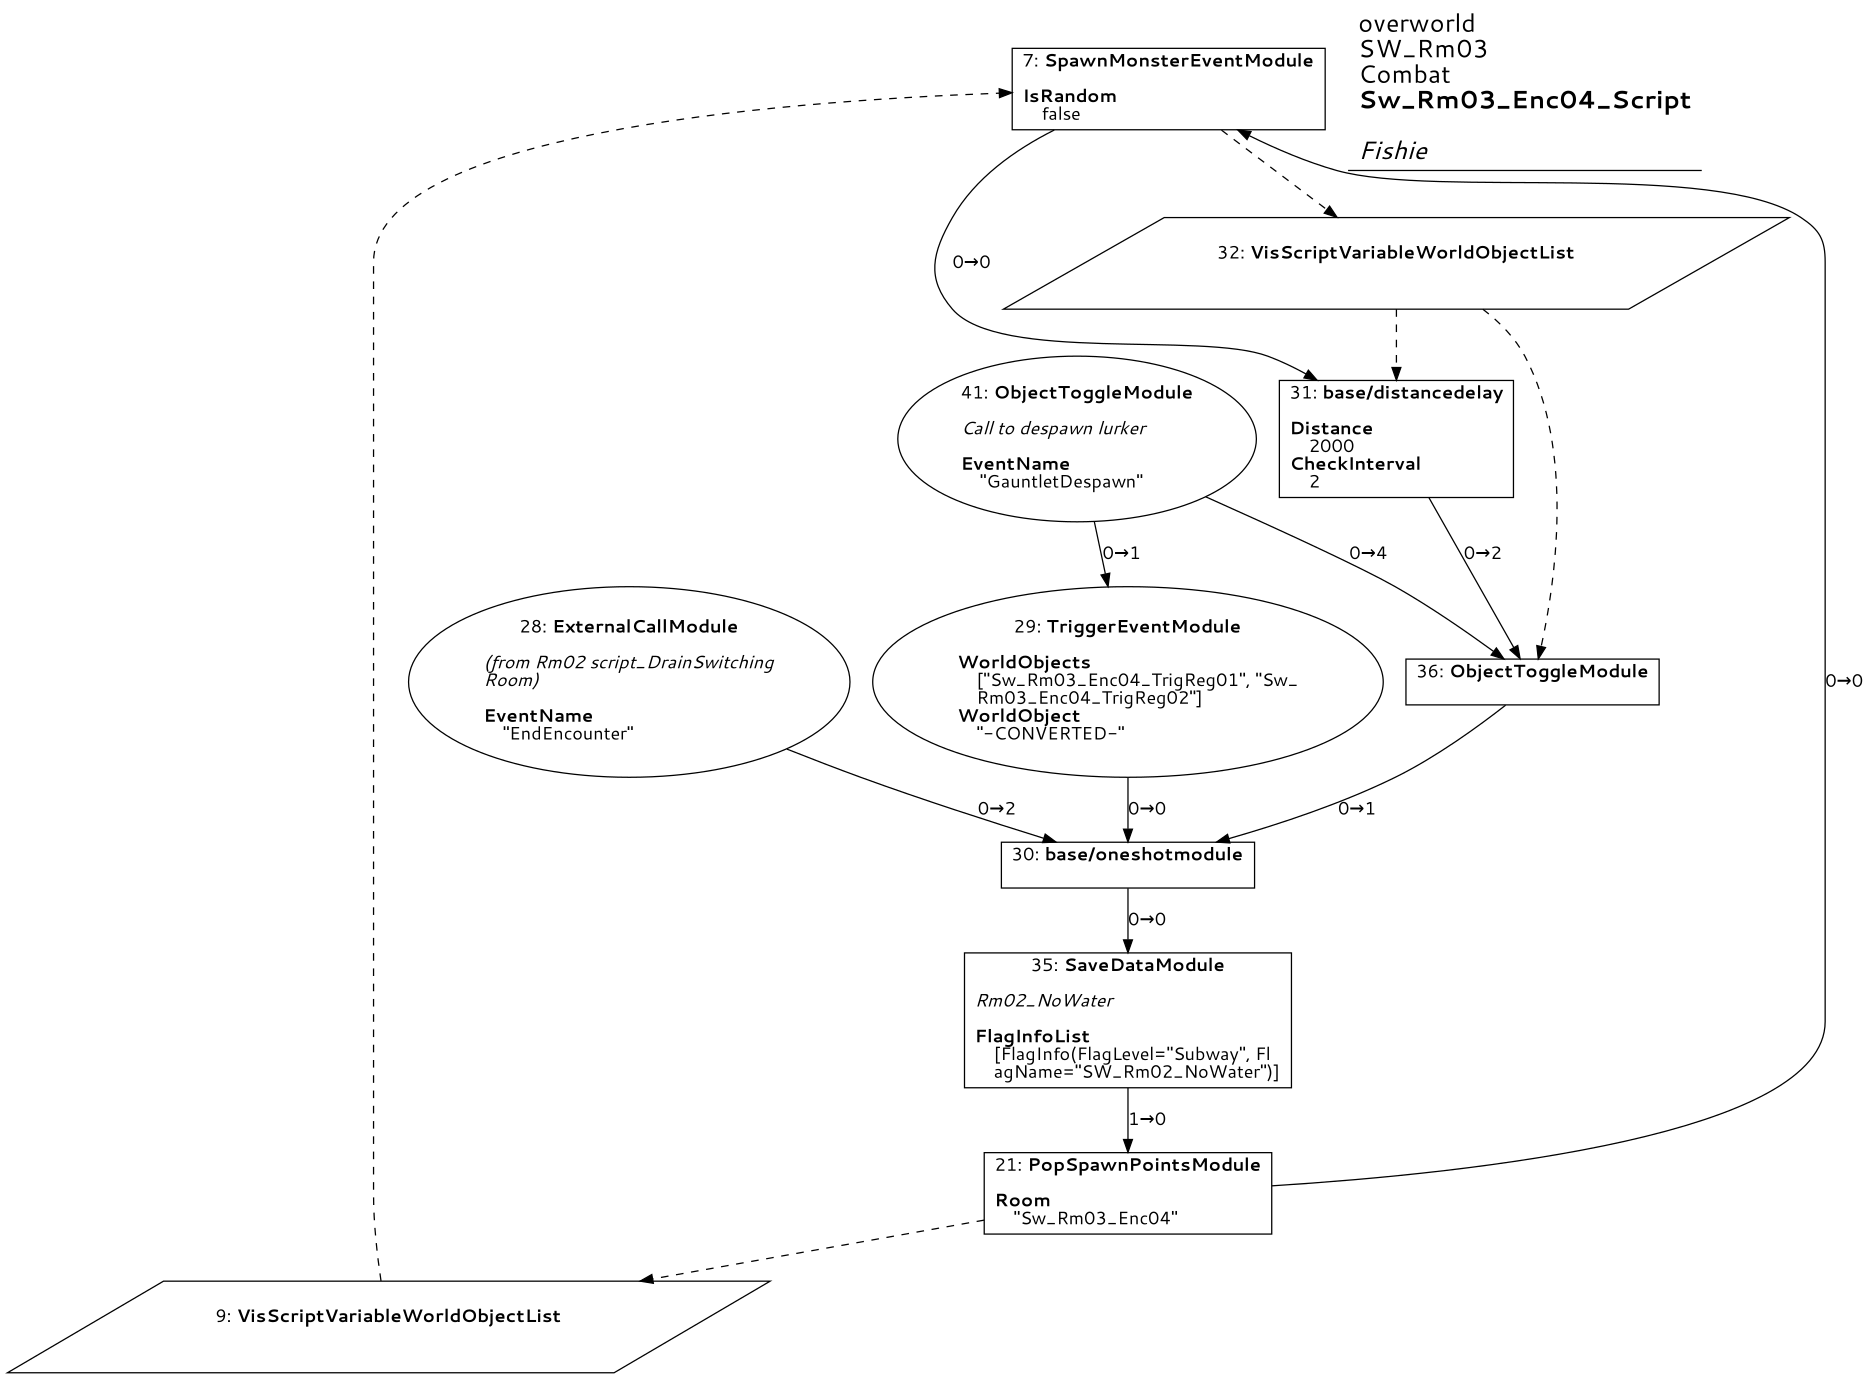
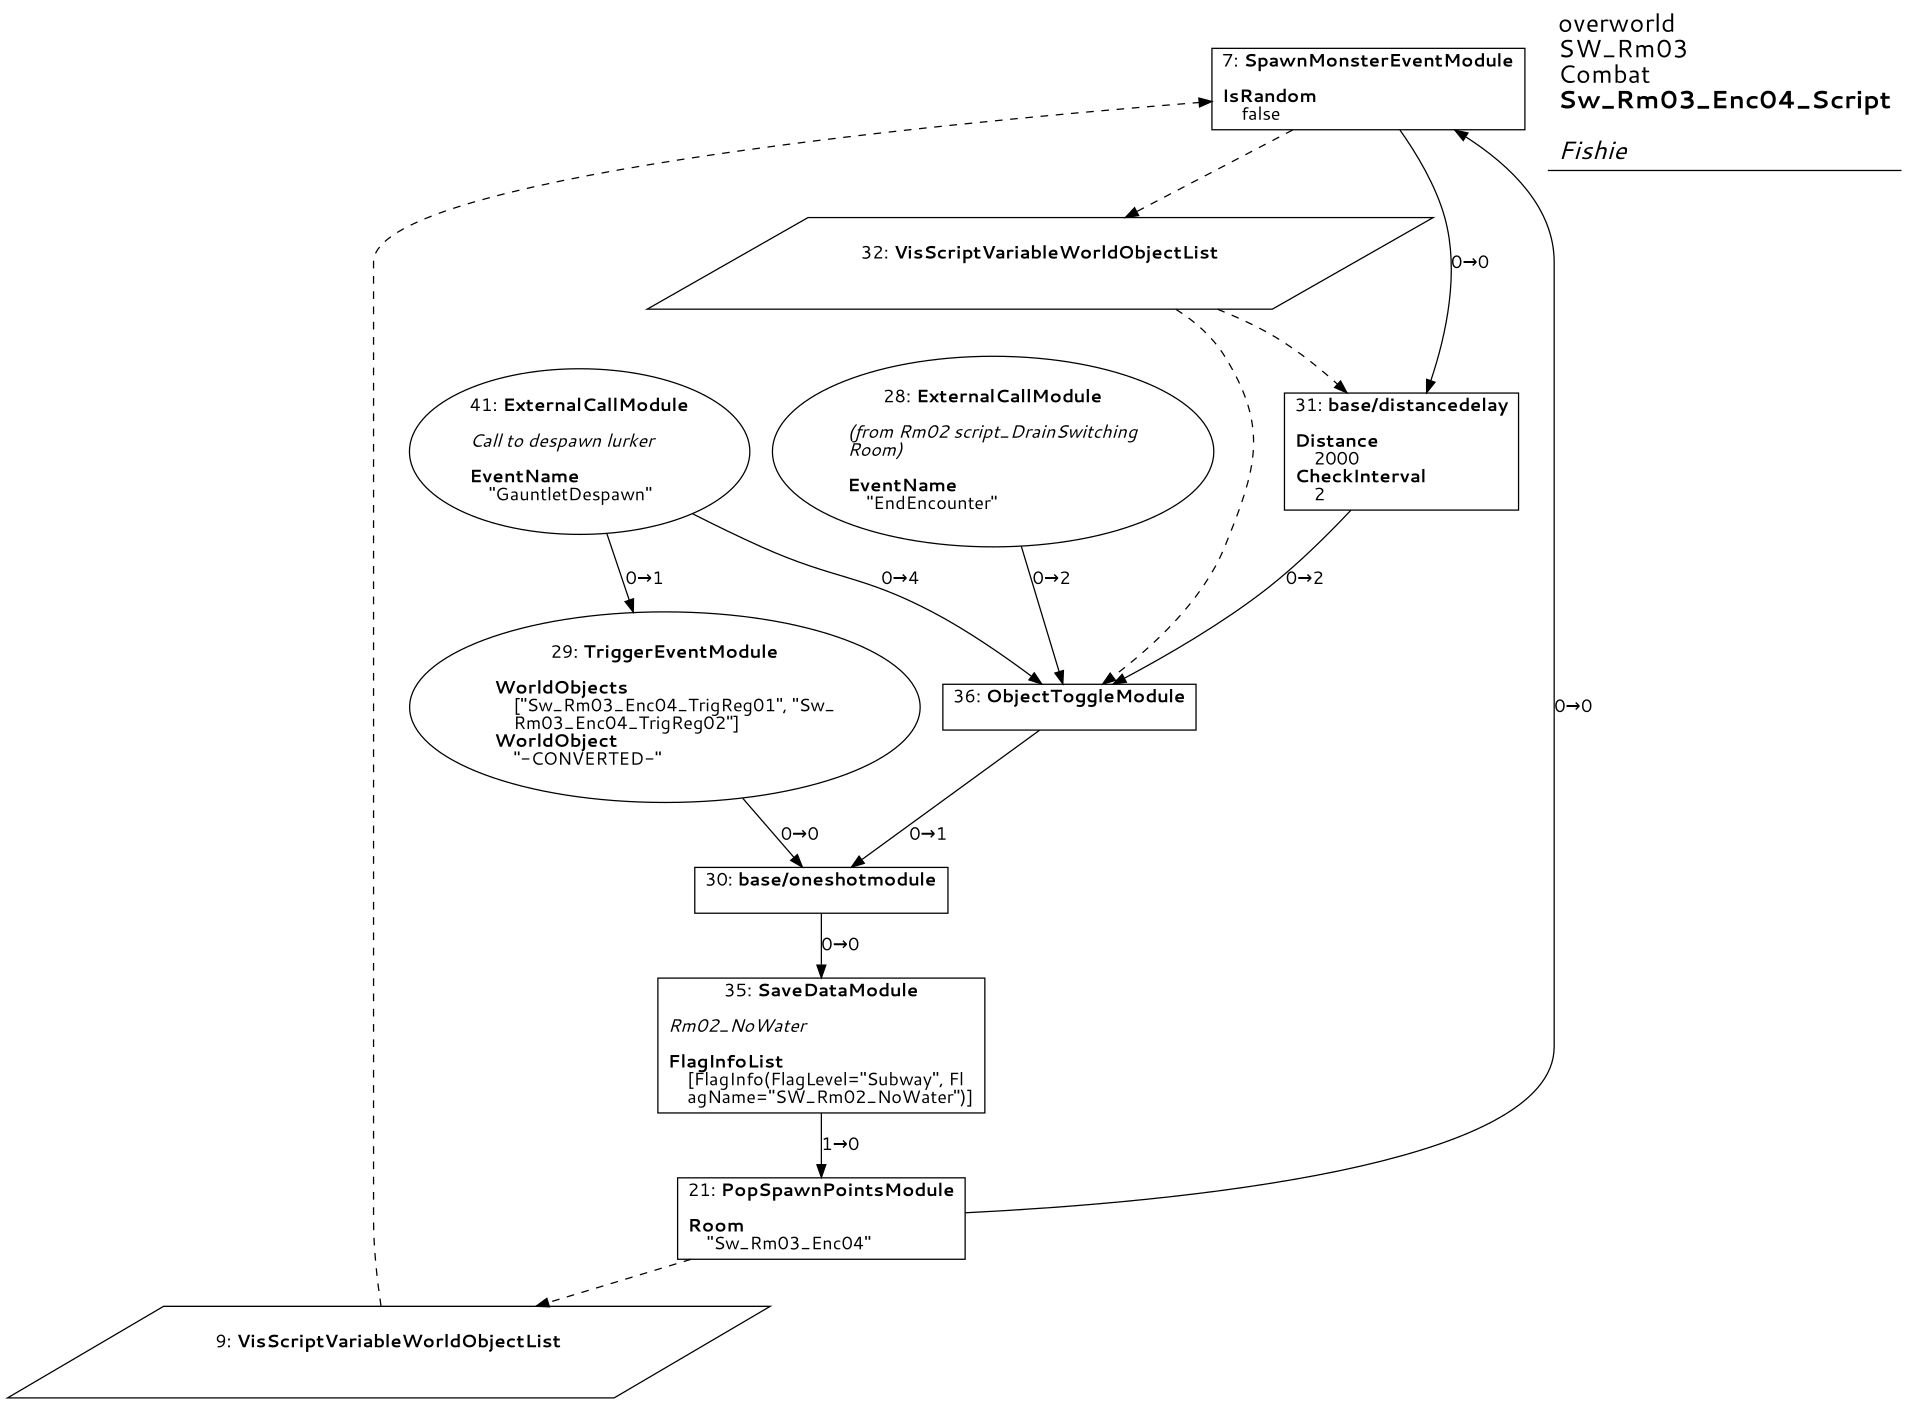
(1094, 393) -> (596, 406)
(914, 796) -> (1040, 609)
